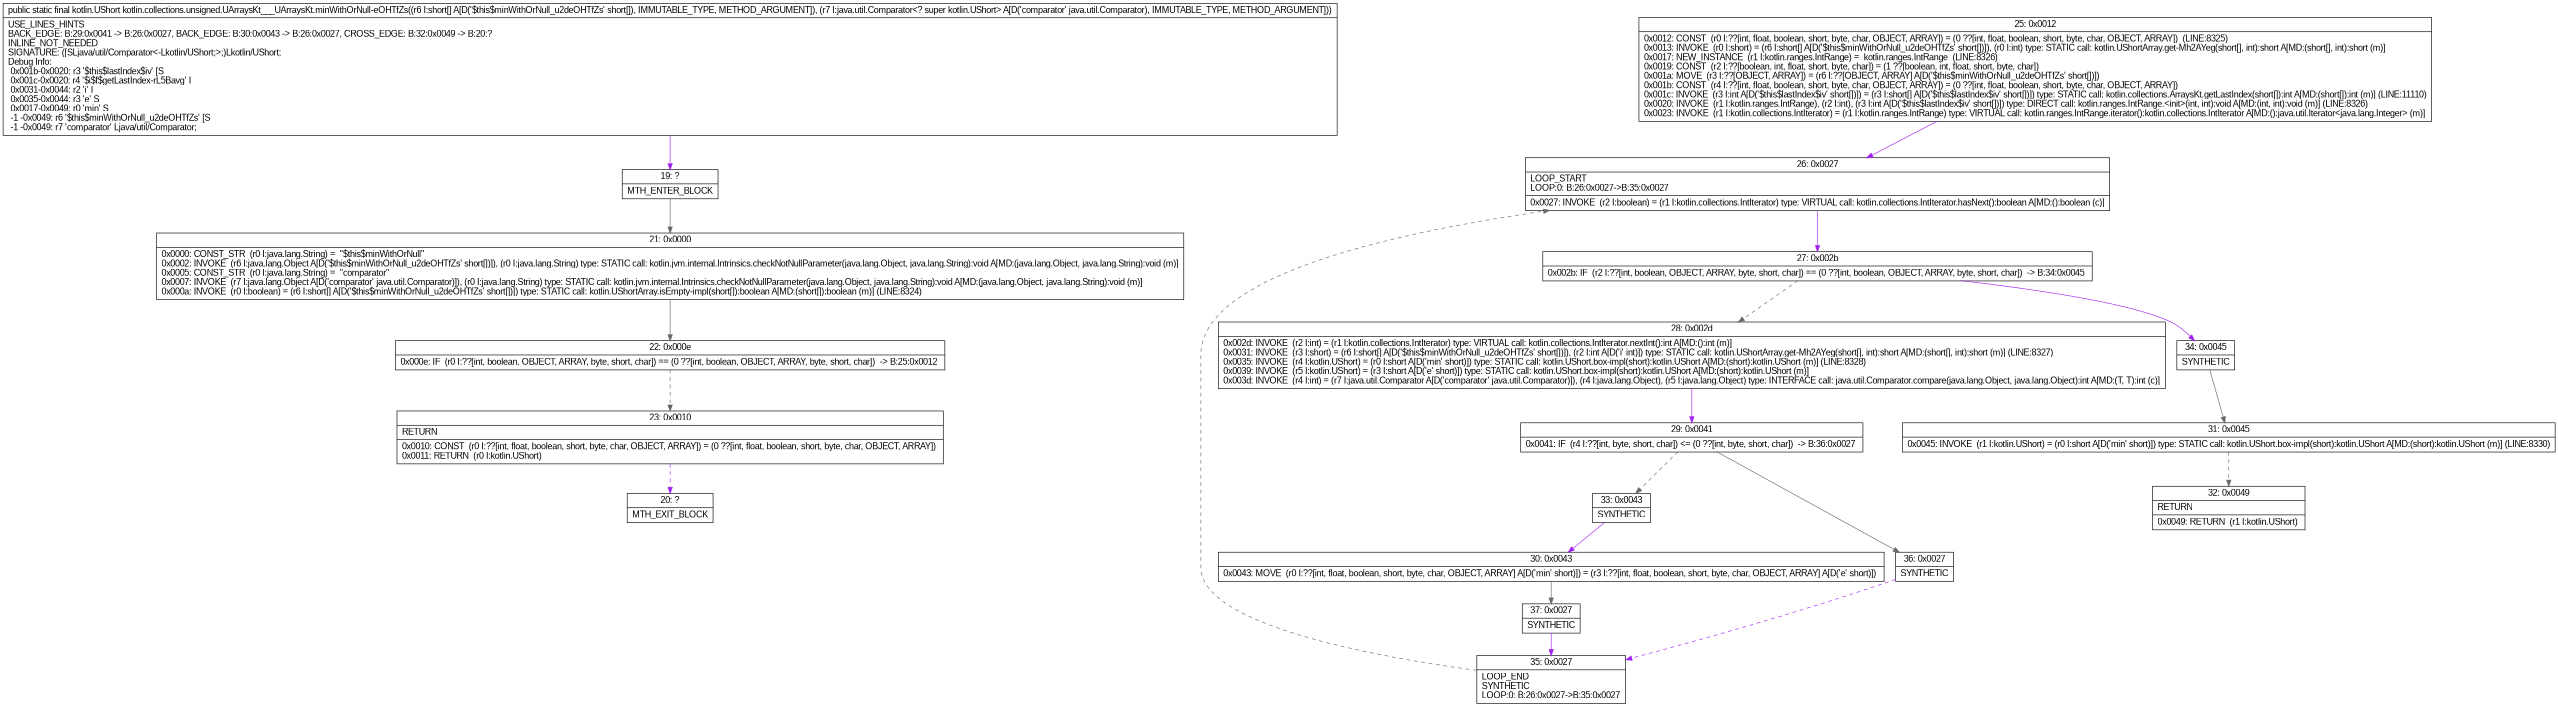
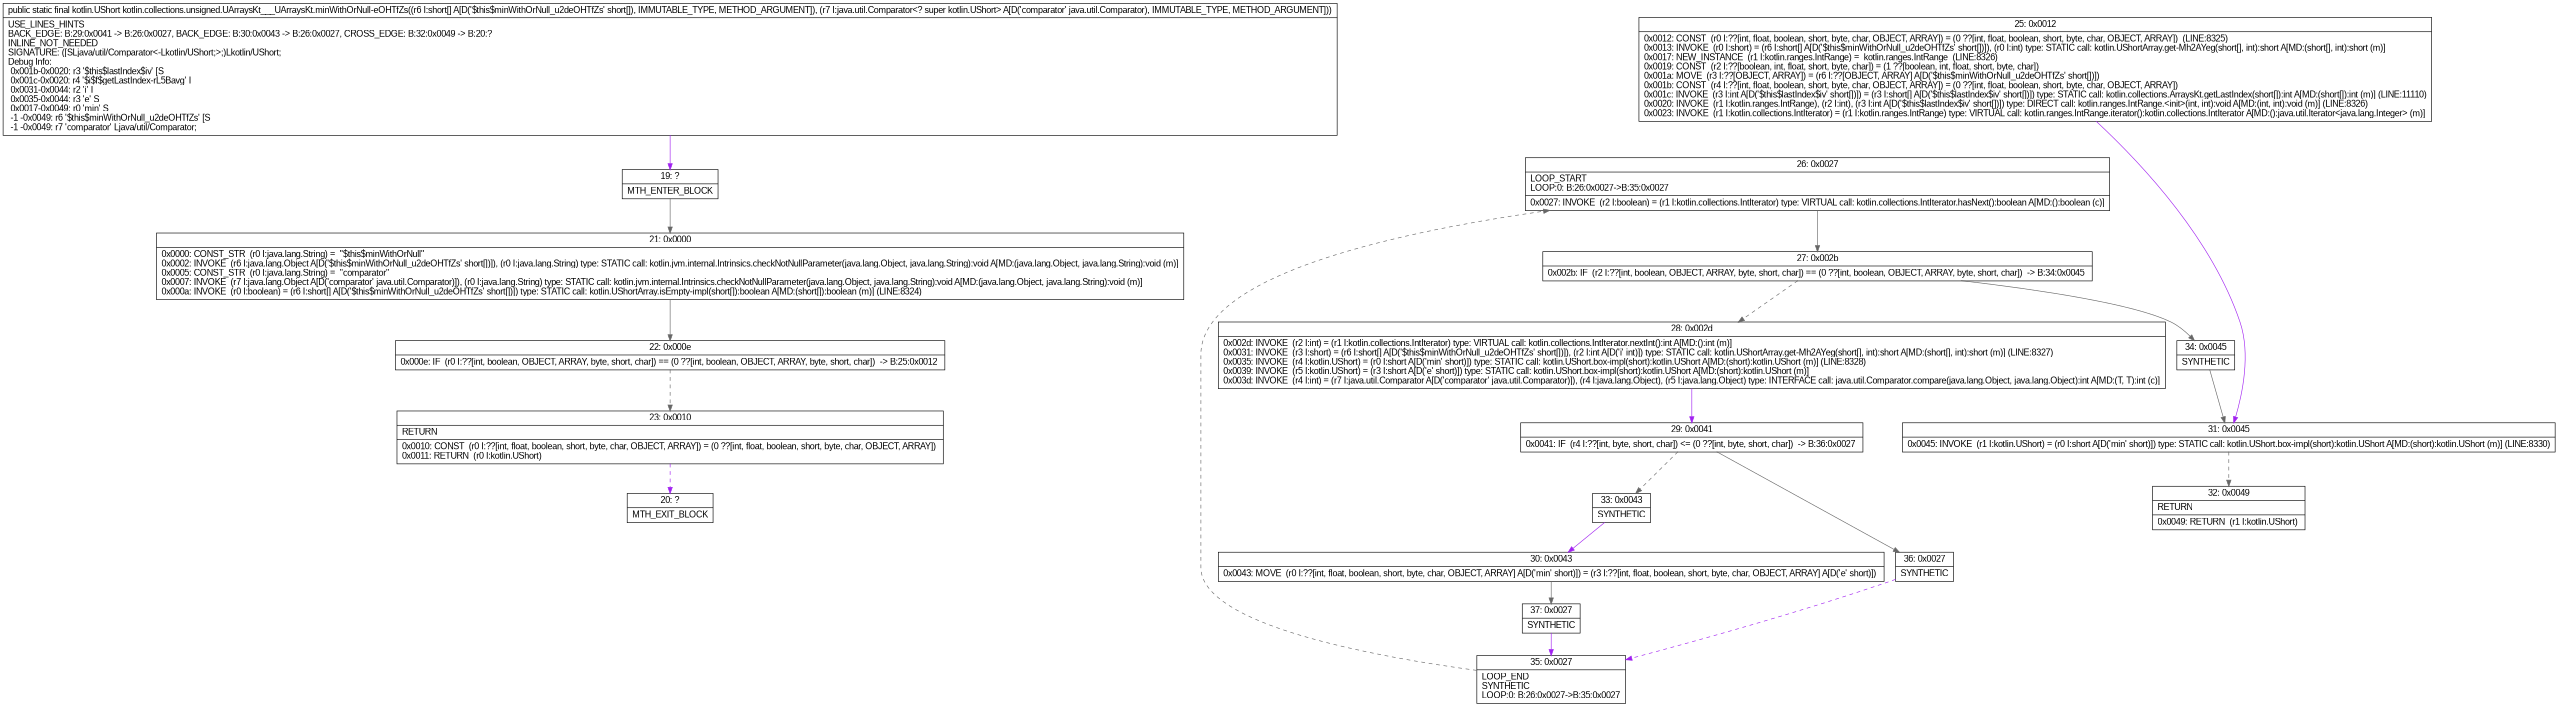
(1905, 138) -> (2207, 253)
(1818, 228) -> (1818, 228)
(2079, 298) -> (2079, 298)
